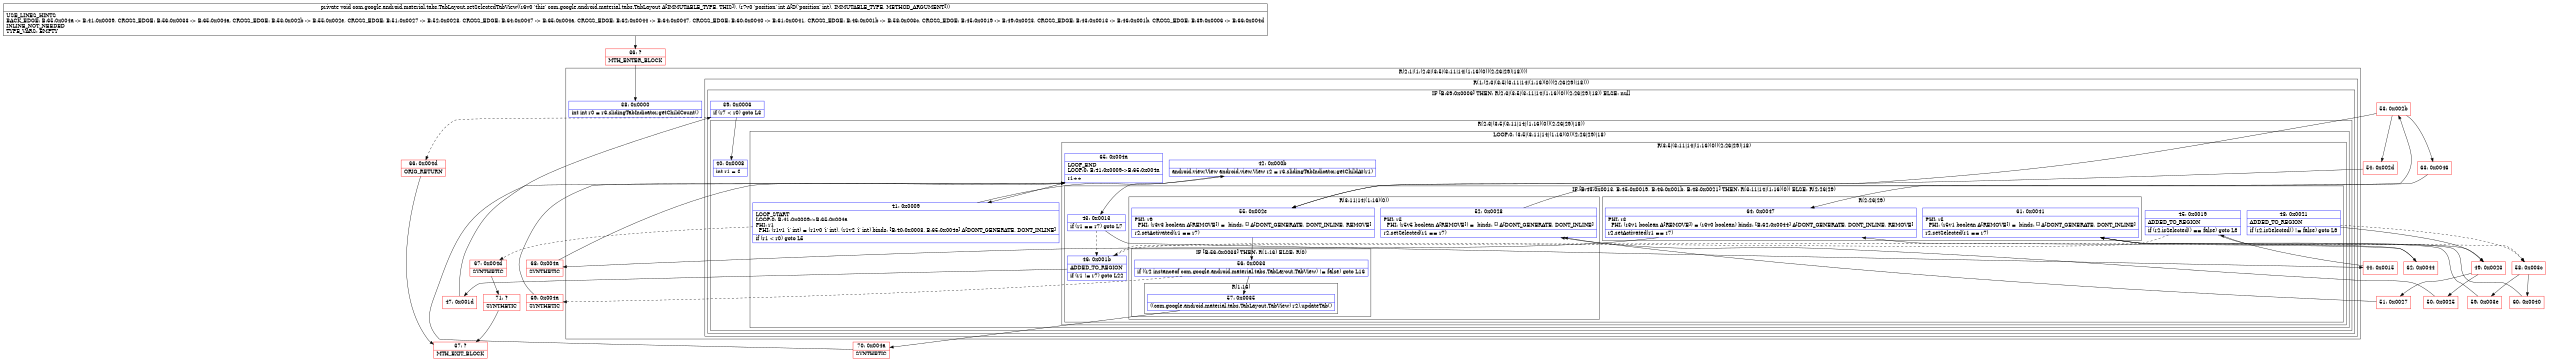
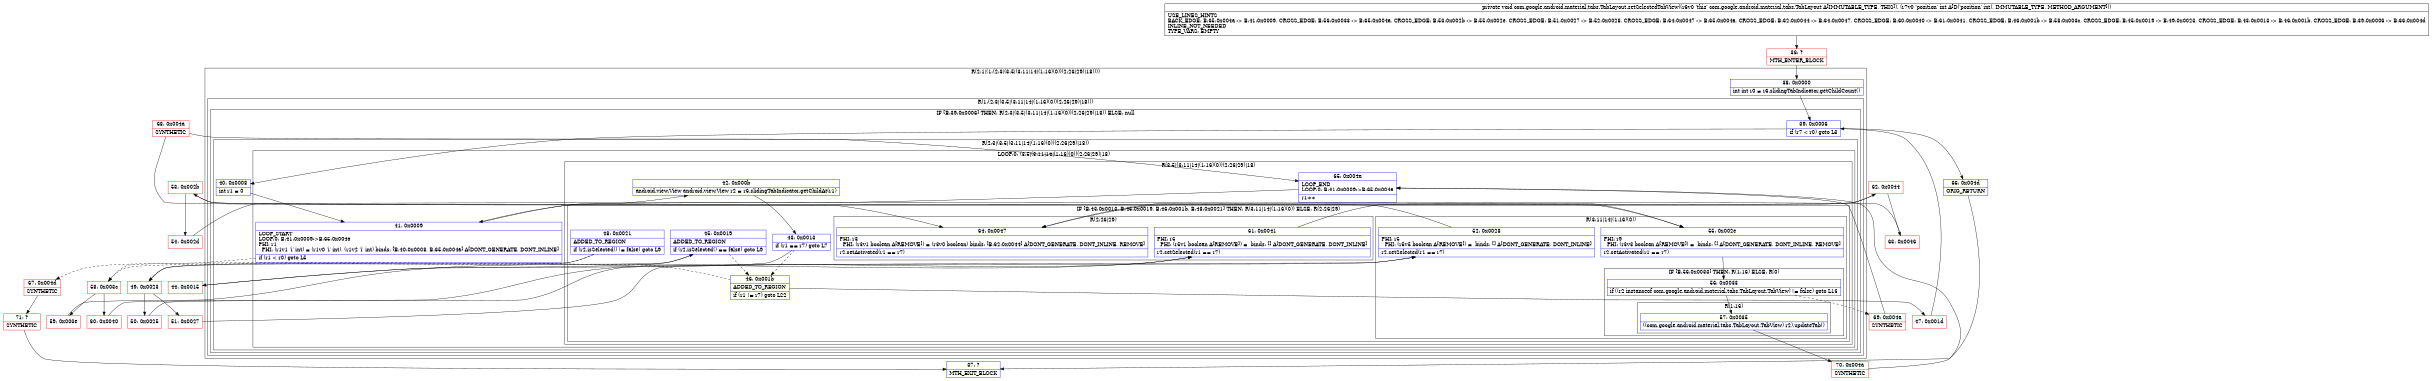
none -> (1804, 106)
(559, 118) -> (1911, 133)
(2422, 135) -> (1894, 213)
(423, 168) -> (1966, 188)
none -> (296, 207)
(1113, 248) -> (518, 205)
(460, 350) -> (973, 370)
